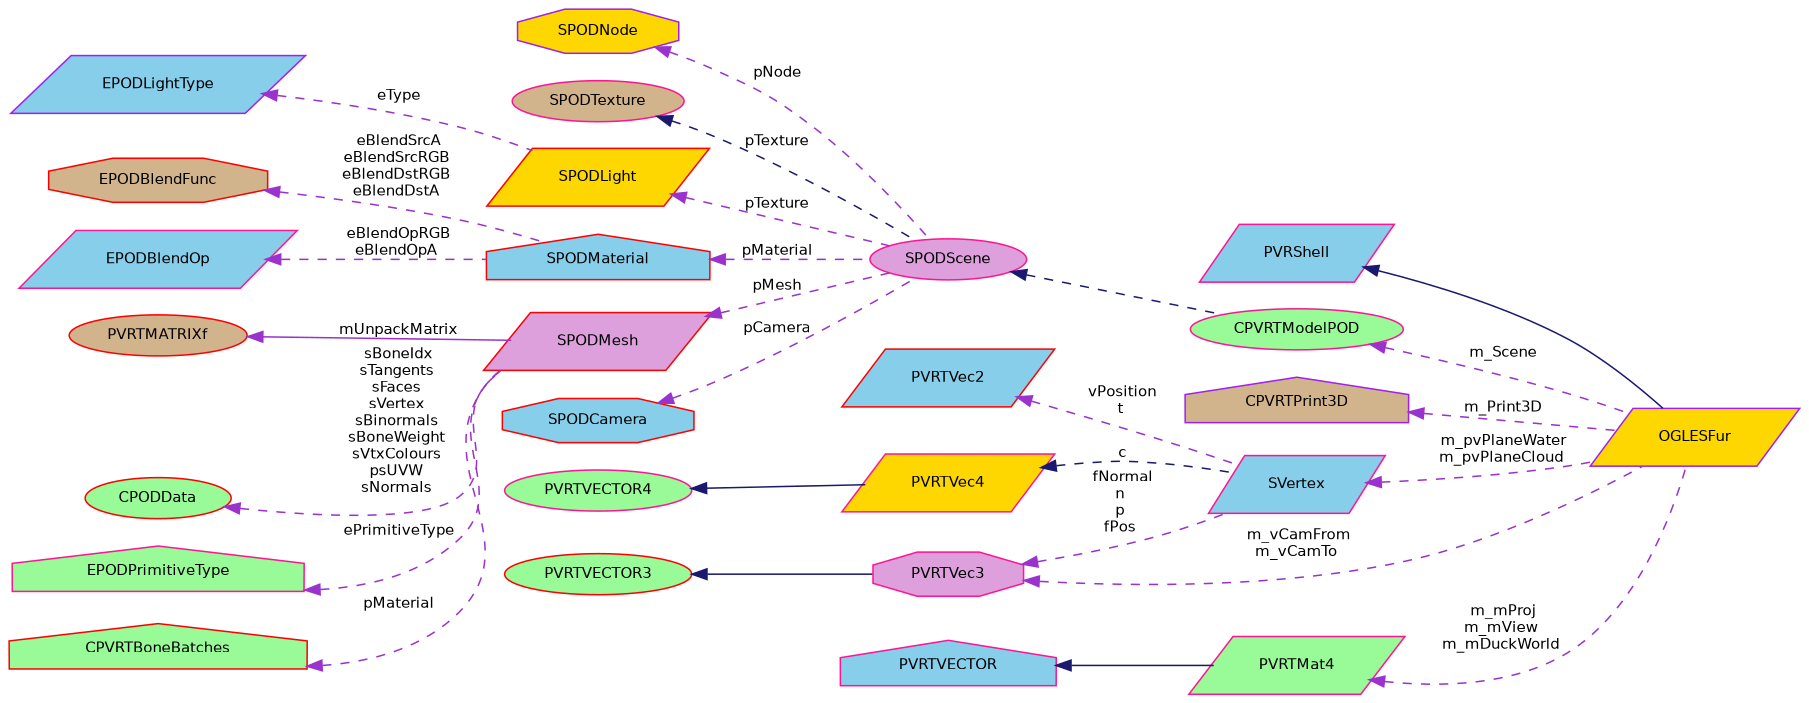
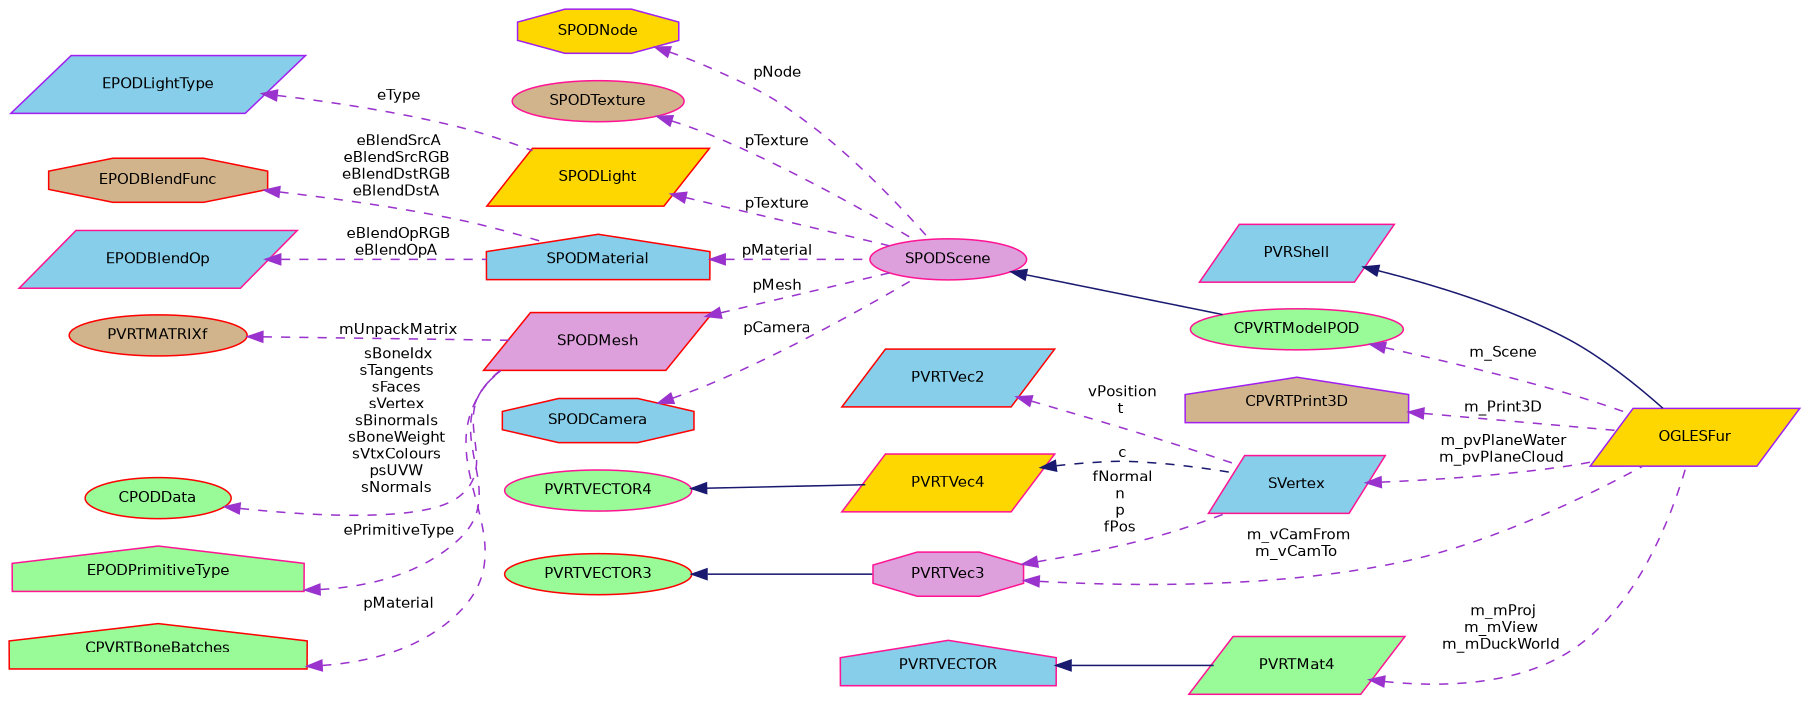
(796, 175) -> (796, 175)
(1124, 295) -> (1124, 295)
(387, 339) -> (387, 339)
